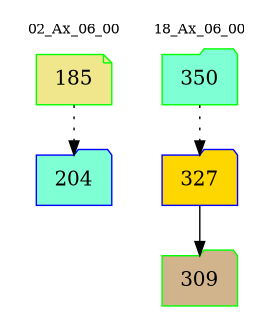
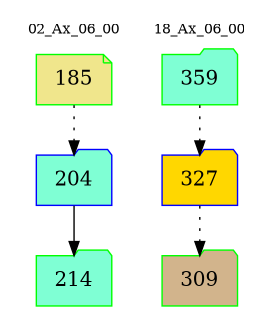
(200, 80) -> (200, 80)
(200, 224) -> (200, 224)
none -> (74, 281)
